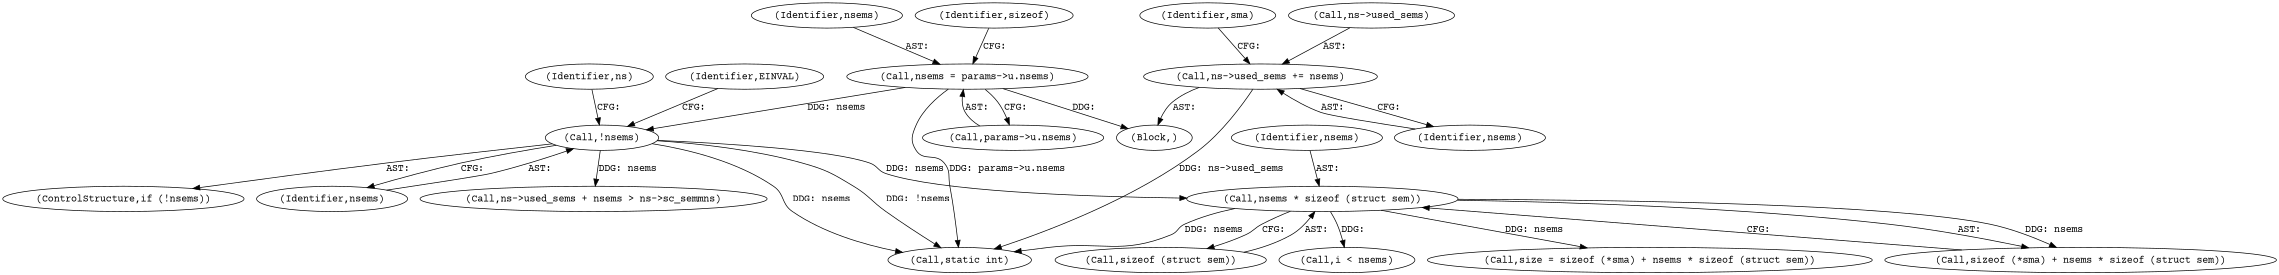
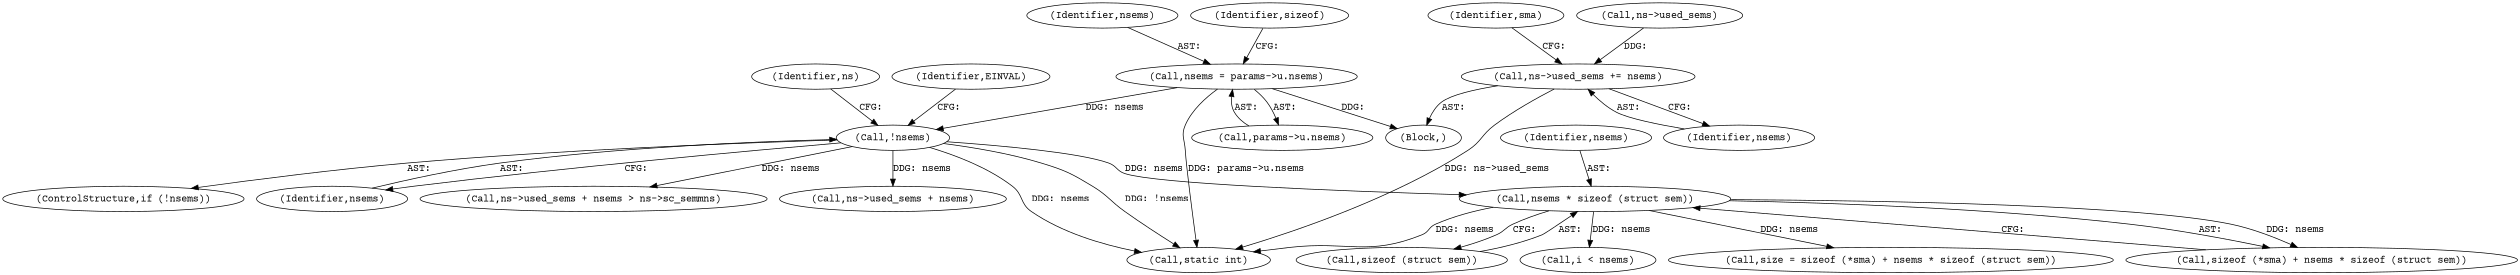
(1338, 46) -> (1639, 46)
(1019, 107) -> (1288, 107)
none -> (893, 199)
(1356, 229) -> (1621, 229)
